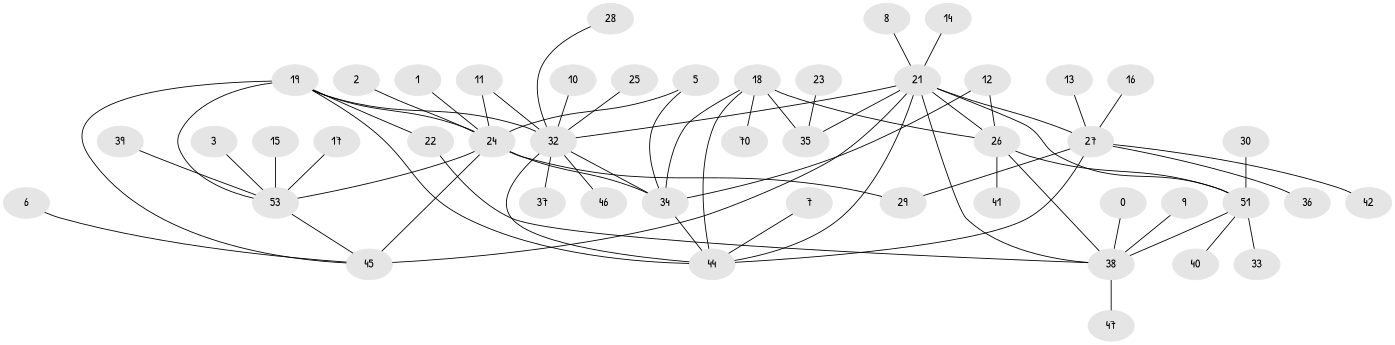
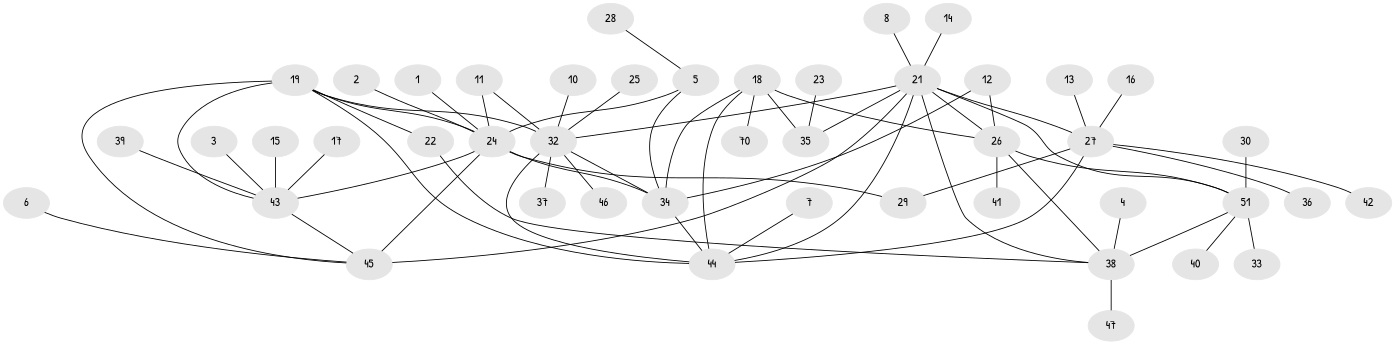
(542, 65) -> (653, 49)
(275, 203) -> (275, 203)
(1123, 203) -> (1123, 203)
(1185, 203) -> none
